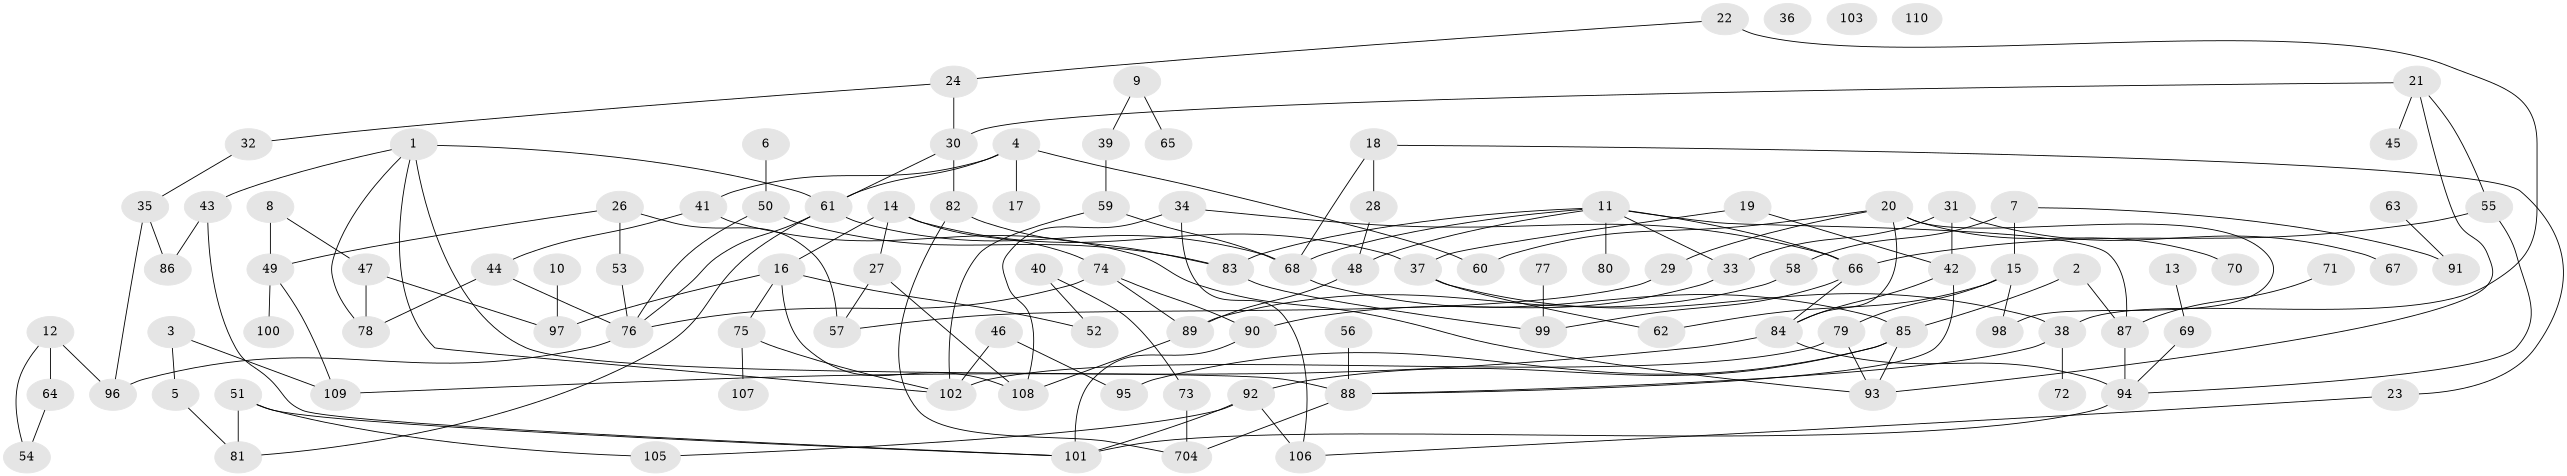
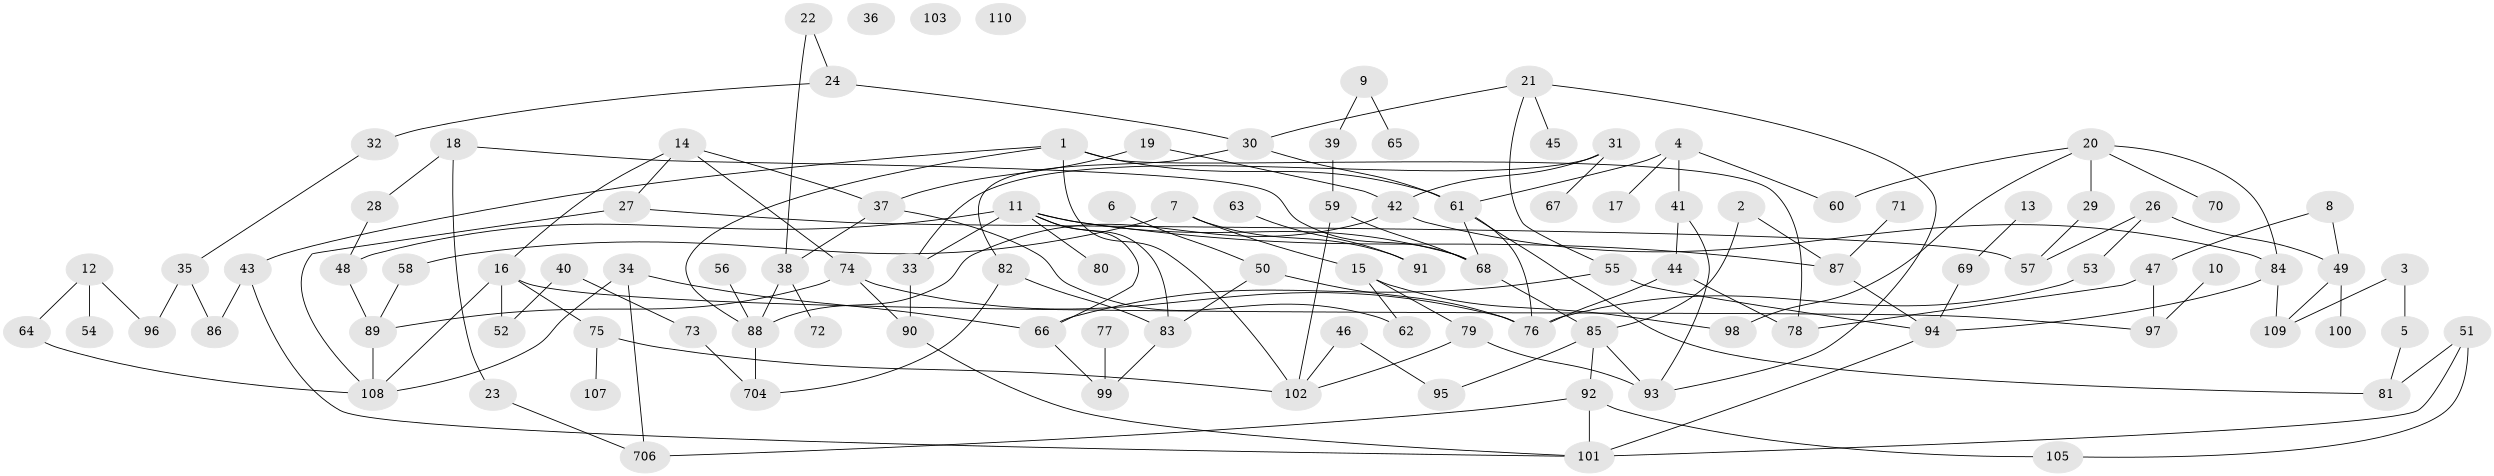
(1818, 301) -> none
(370, 360) -> none
(39, 426) -> (195, 377)
(1301, 457) -> (645, 457)
